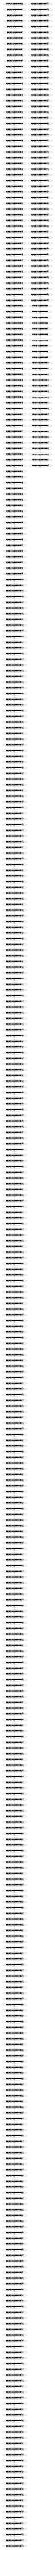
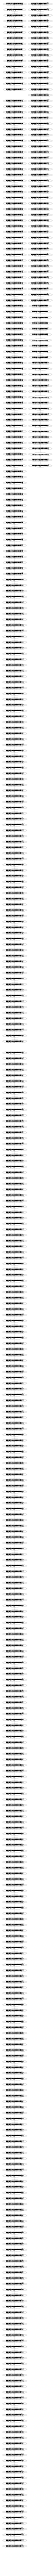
(15, 95) -> none
(15, 1047) -> none
